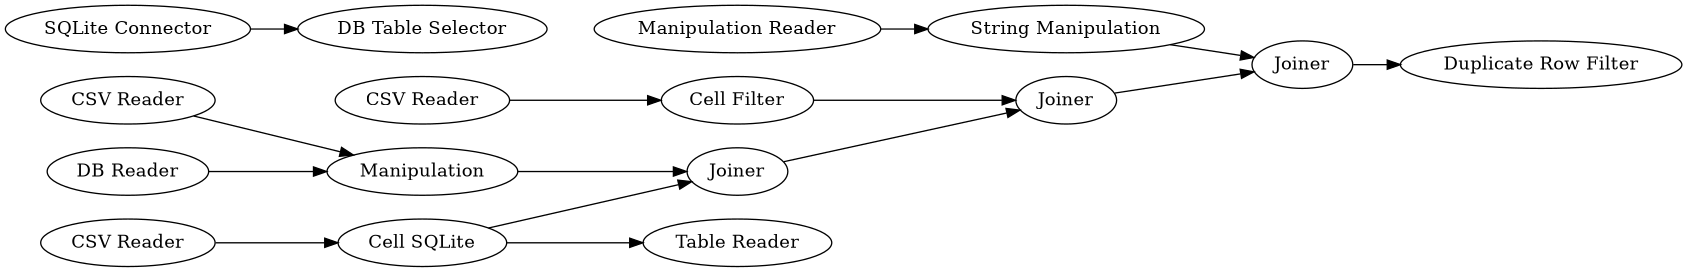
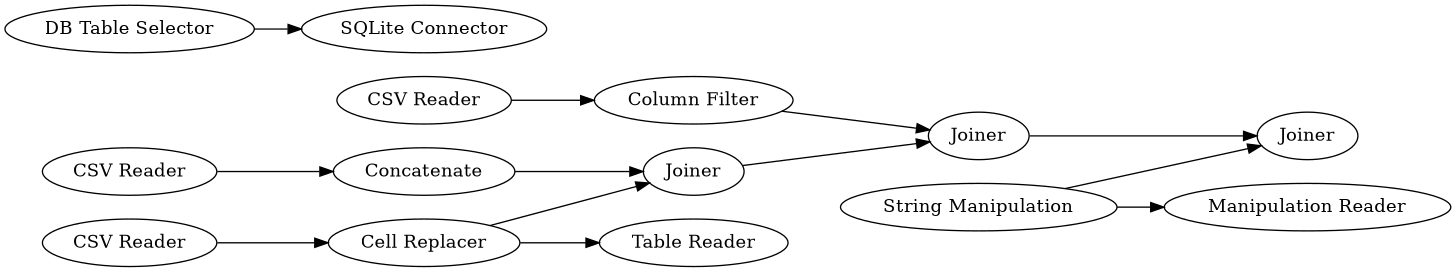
(268, 29) -> (271, 29)
(898, 29) -> (1134, 207)
(1541, 65) -> none
(737, 100) -> (694, 100)
(128, 172) -> none
(422, 172) -> (424, 172)
(422, 243) -> (424, 243)
